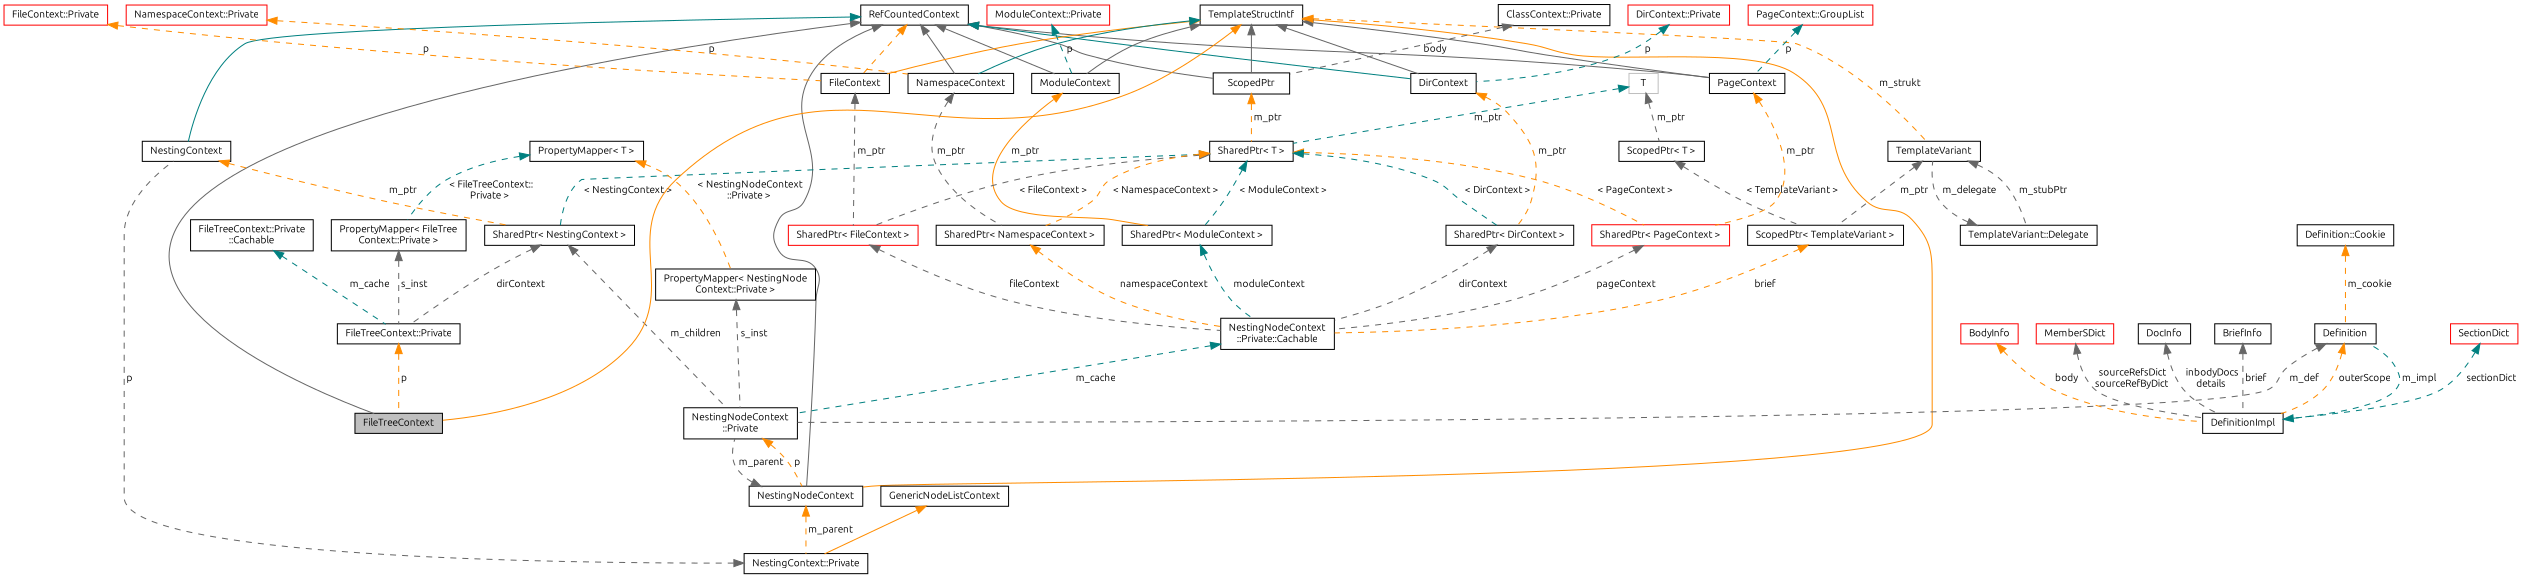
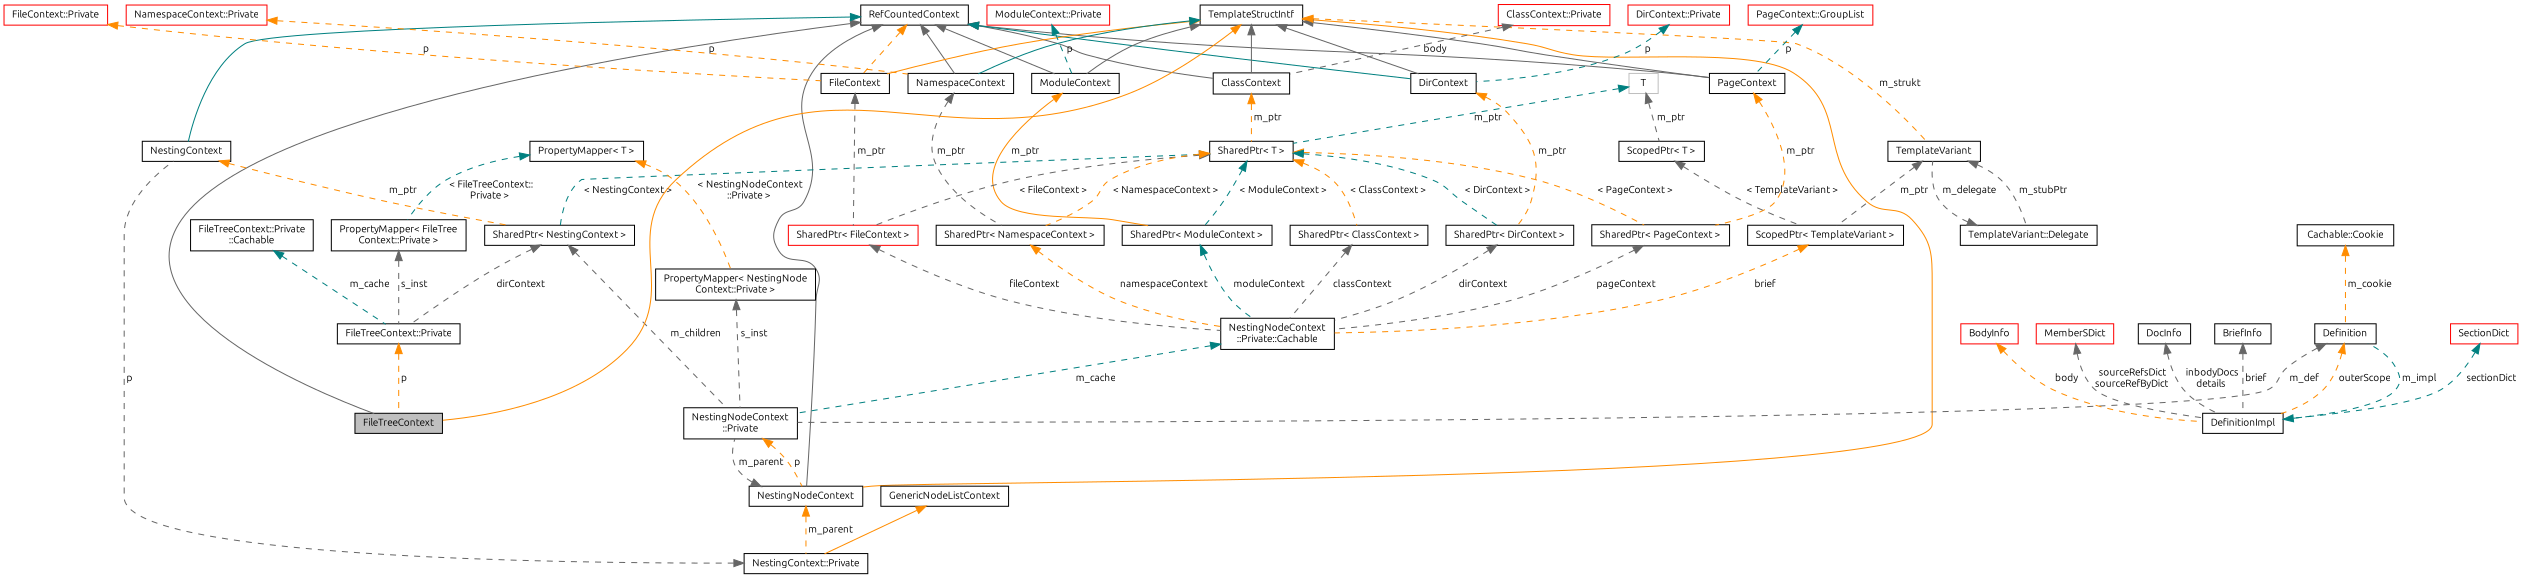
(1554, 15) -> (1554, 15)
(1251, 83) -> (1251, 83)
none -> (1359, 235)
(1661, 235) -> (1661, 235)
(2345, 235) -> (2345, 235)
